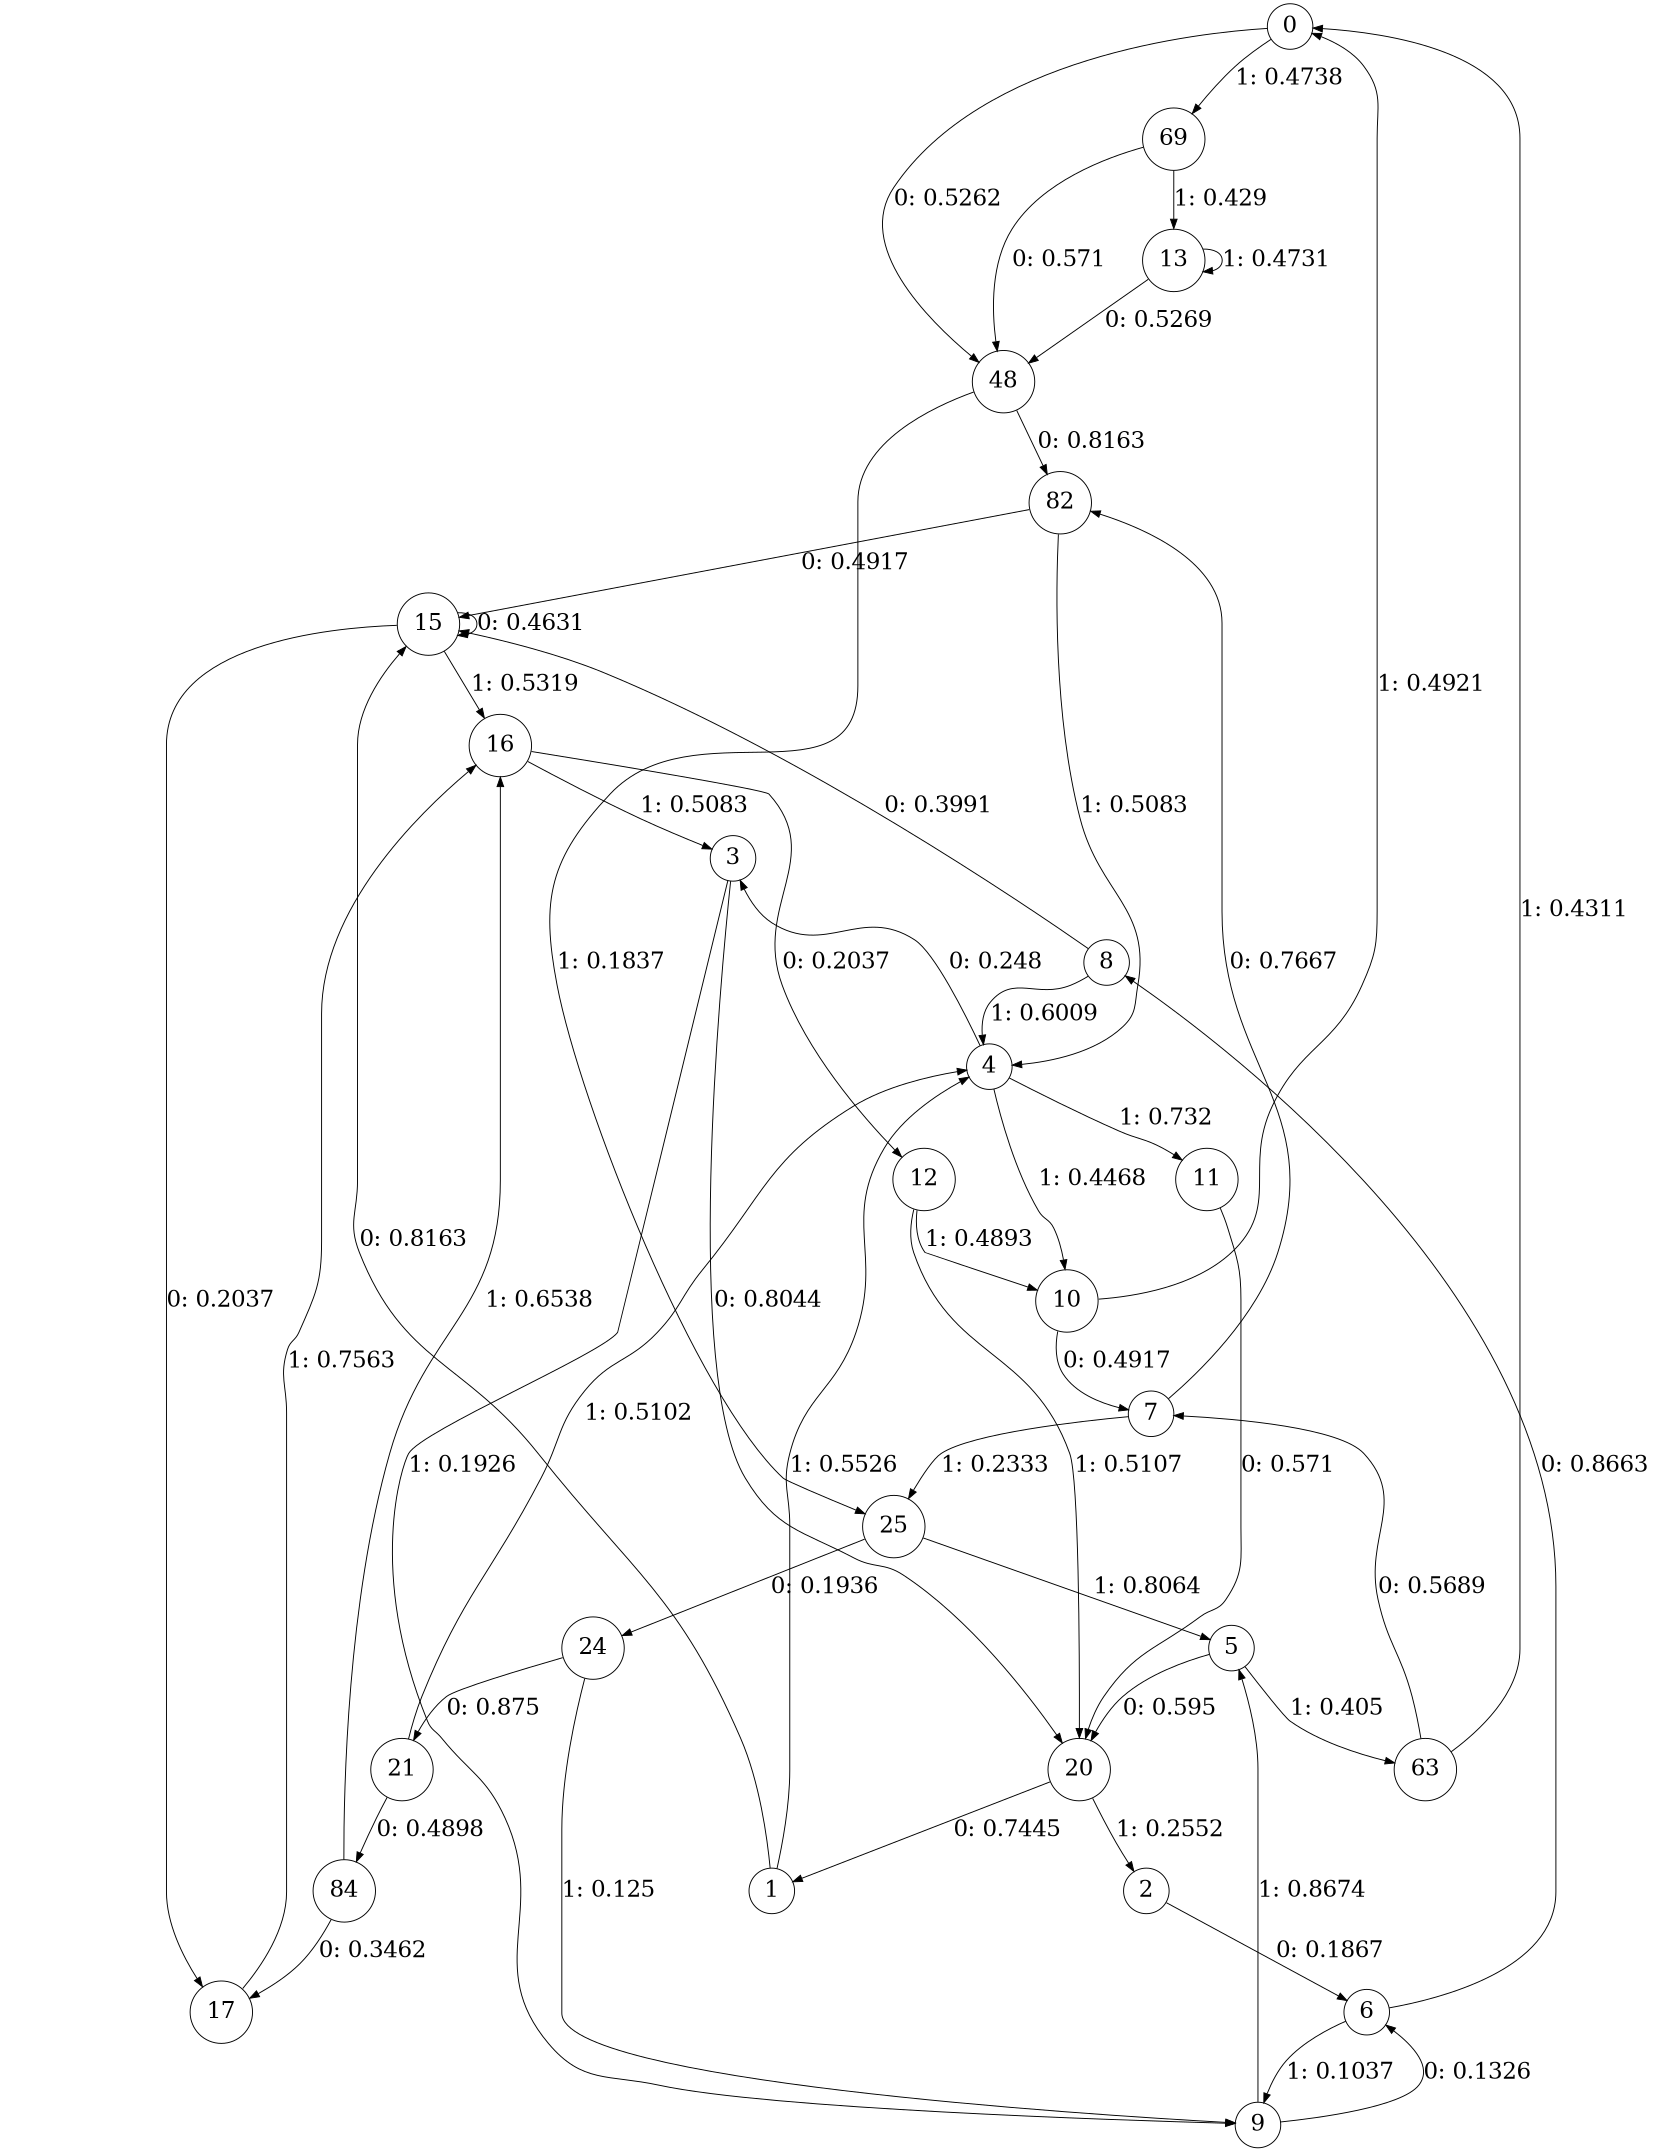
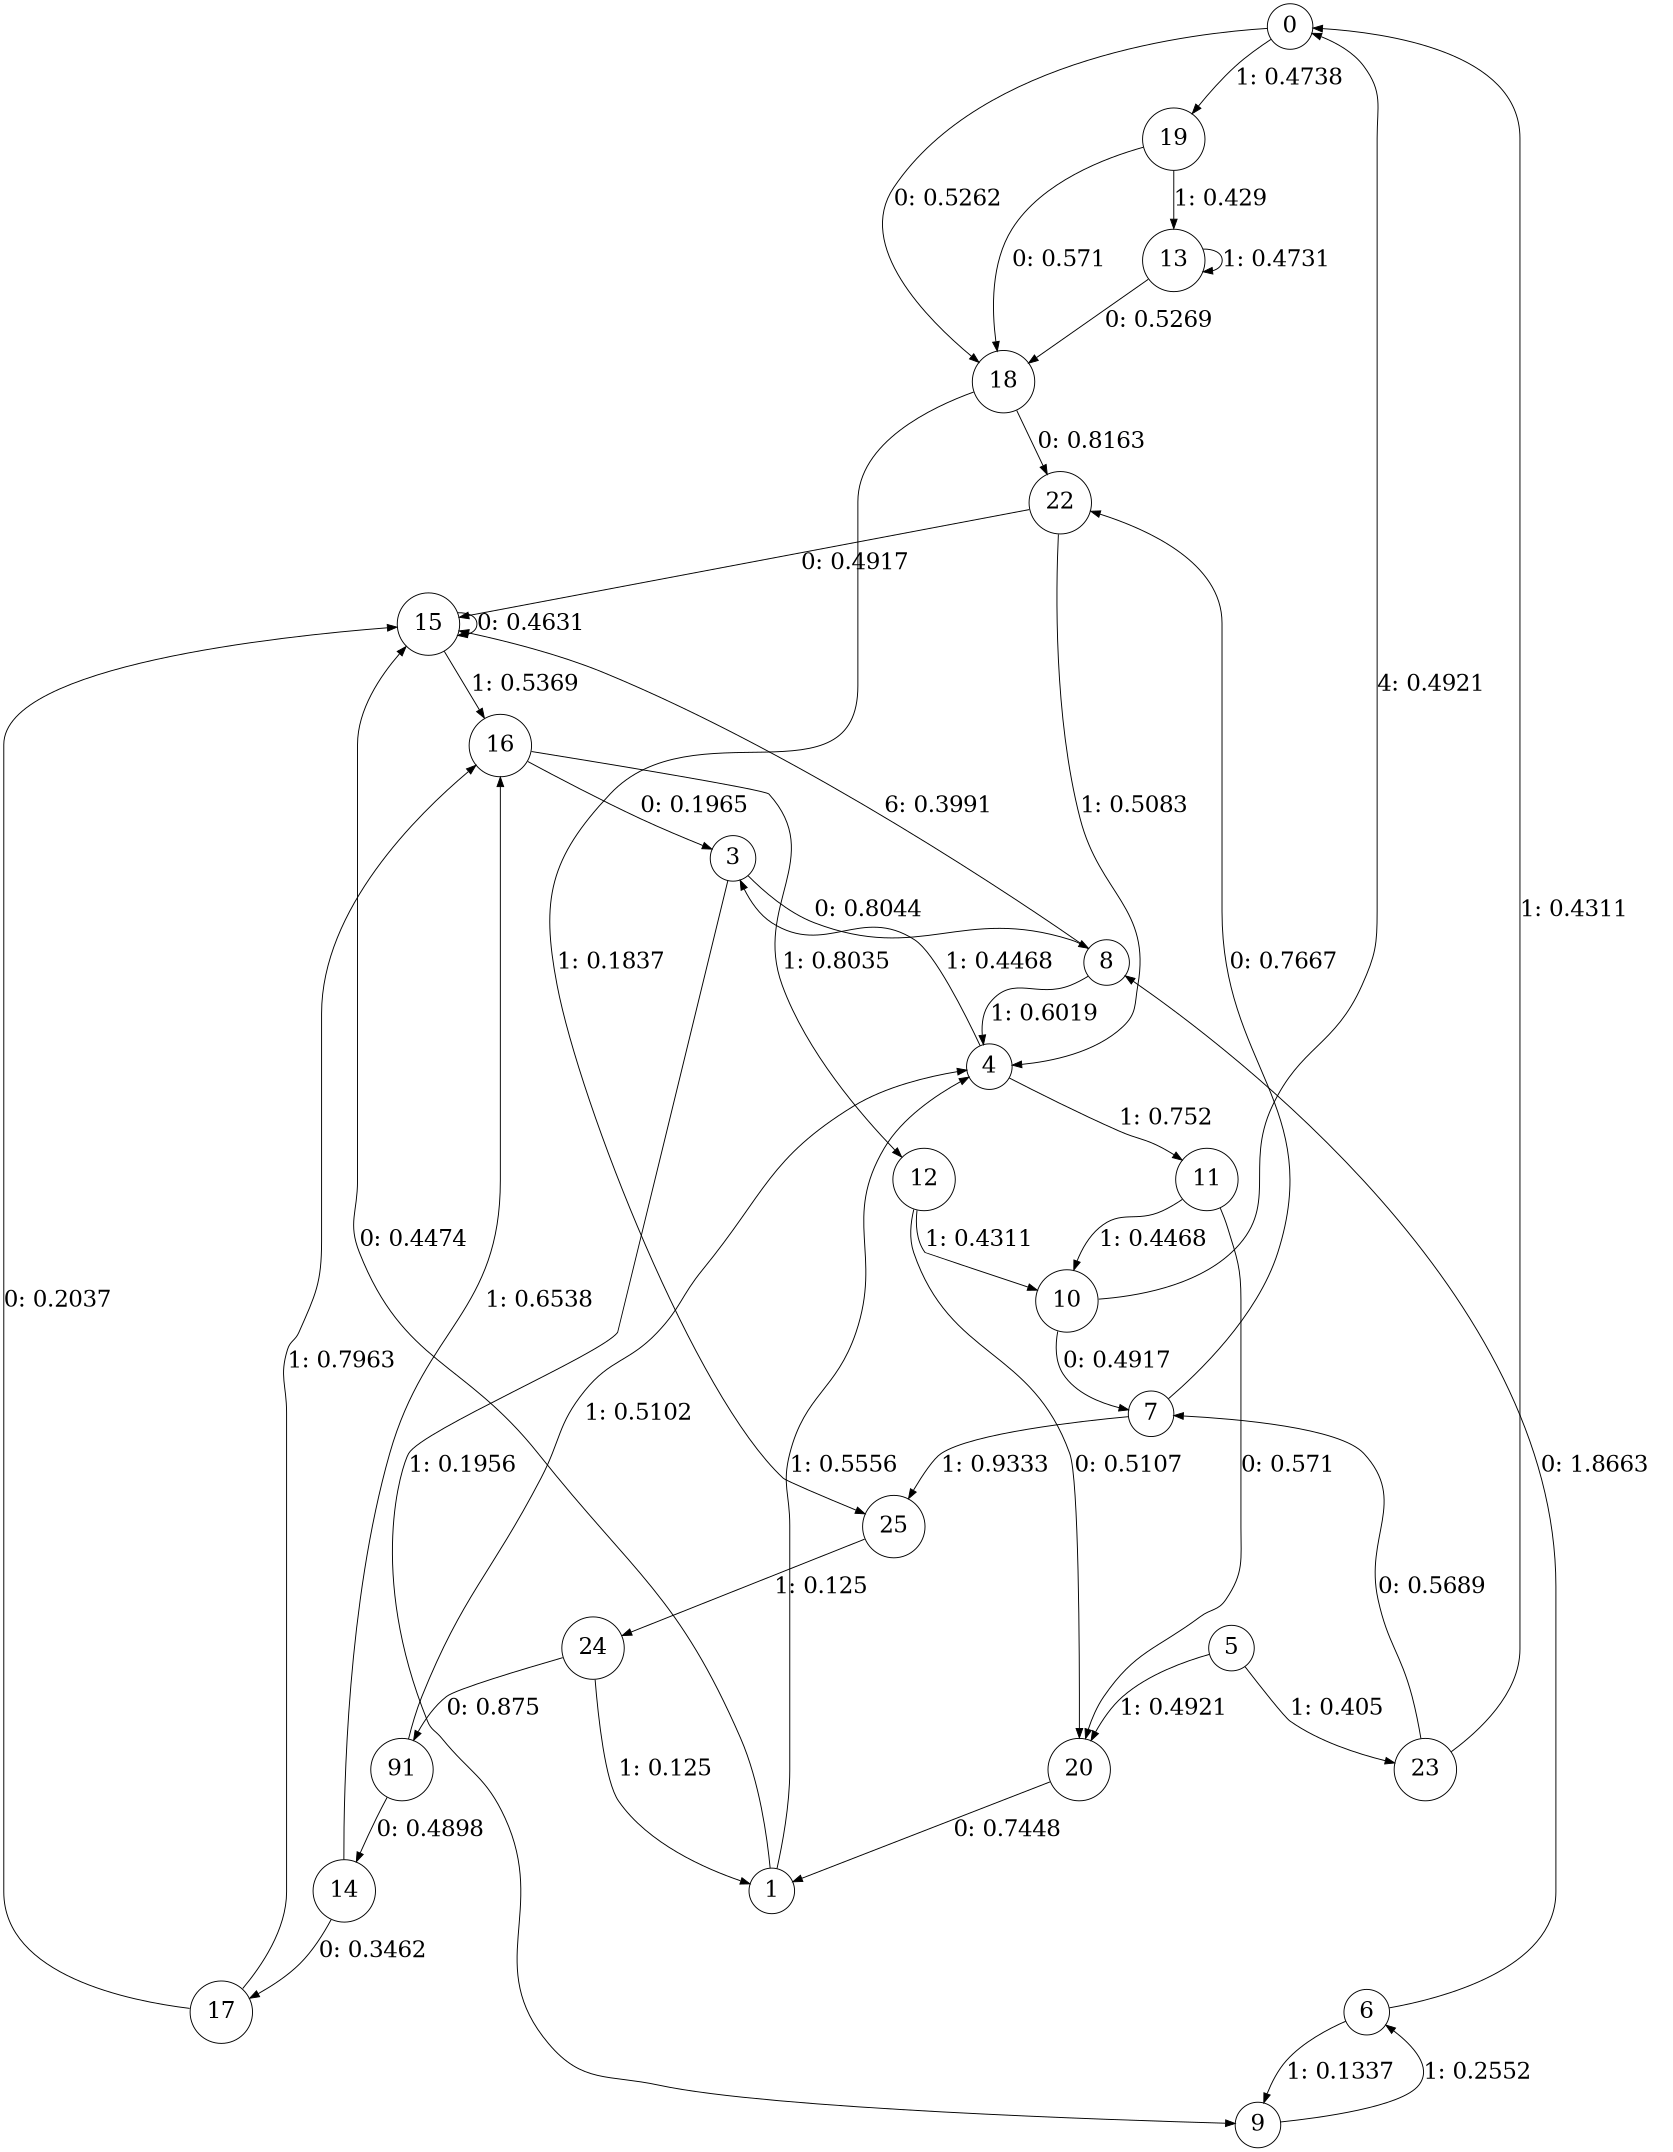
(1174, 139) -> (1174, 139)
(1004, 382) -> (1004, 382)
(1060, 503) -> (1060, 503)
(535, 685) -> (535, 685)
(1441, 685) -> (1441, 685)
(705, 806) -> (705, 806)
(949, 806) -> (949, 806)
(847, 962) -> (847, 962)
(1010, 962) -> (1010, 962)
(1055, 1015) -> (1055, 1015)
(1180, 1119) -> (1180, 1119)
(1022, 1178) -> (1121, 1217)
(166, 1223) -> (4, 1229)
(424, 1240) -> (424, 1240)
(989, 1240) -> (989, 1240)
(352, 1362) -> (352, 1362)
(716, 1362) -> (889, 938)
(473, 1466) -> (473, 1466)
(854, 1466) -> (854, 1466)
(1005, 1466) -> (1005, 1466)
(1139, 1466) -> (1139, 1466)
(1605, 1466) -> (1605, 1466)
(835, 1587) -> (835, 1587)
(1062, 1587) -> none
(1184, 1709) -> (1184, 1709)
(402, 1770) -> (402, 1770)
(1425, 1770) -> (1425, 1770)
(1018, 1830) -> (1018, 1830)
(1258, 1890) -> none
(344, 1891) -> (344, 1891)
(1146, 1891) -> none
(719, 2072) -> (626, 1810)
(1351, 2073) -> (1351, 2073)
(1488, 2073) -> (1488, 2073)
